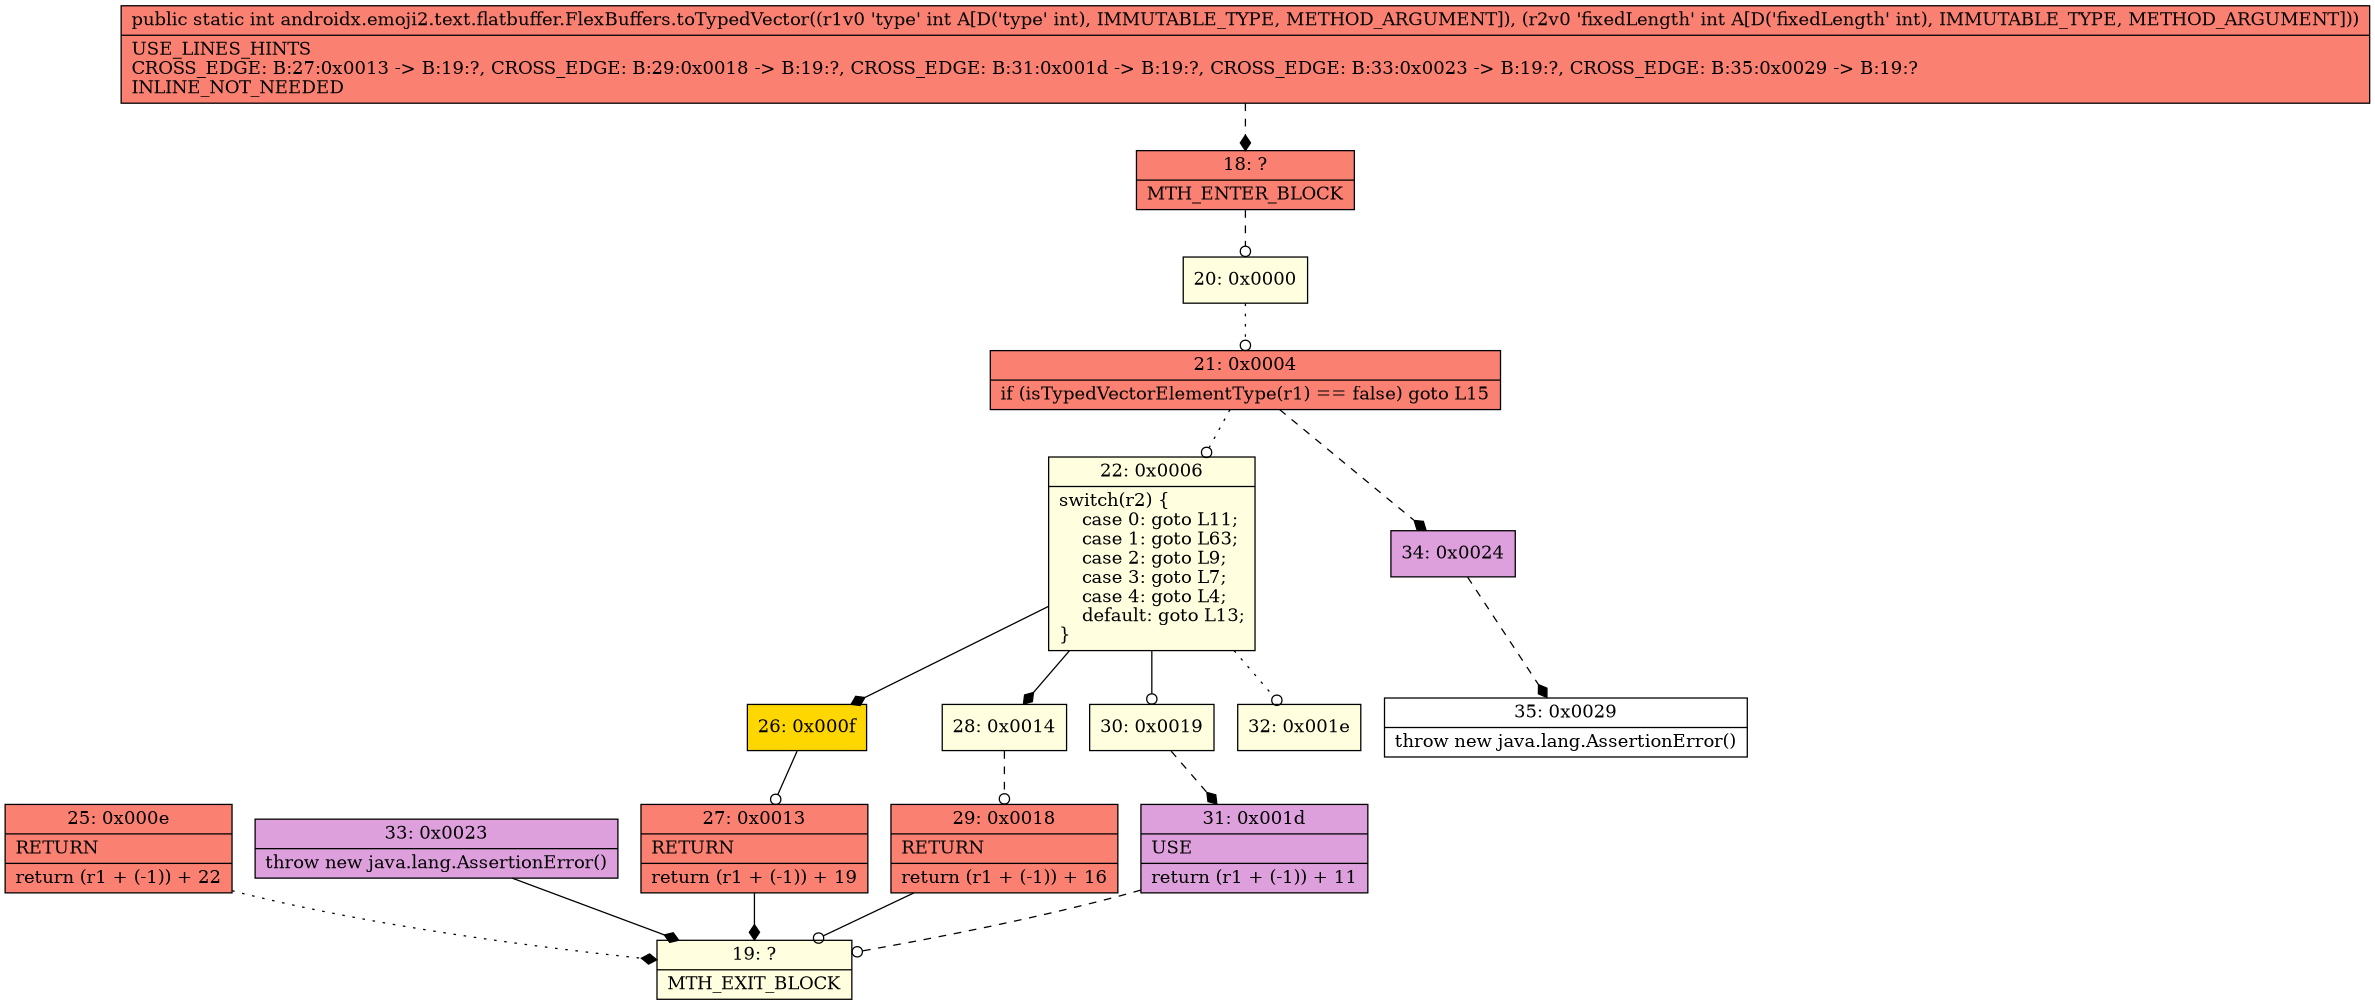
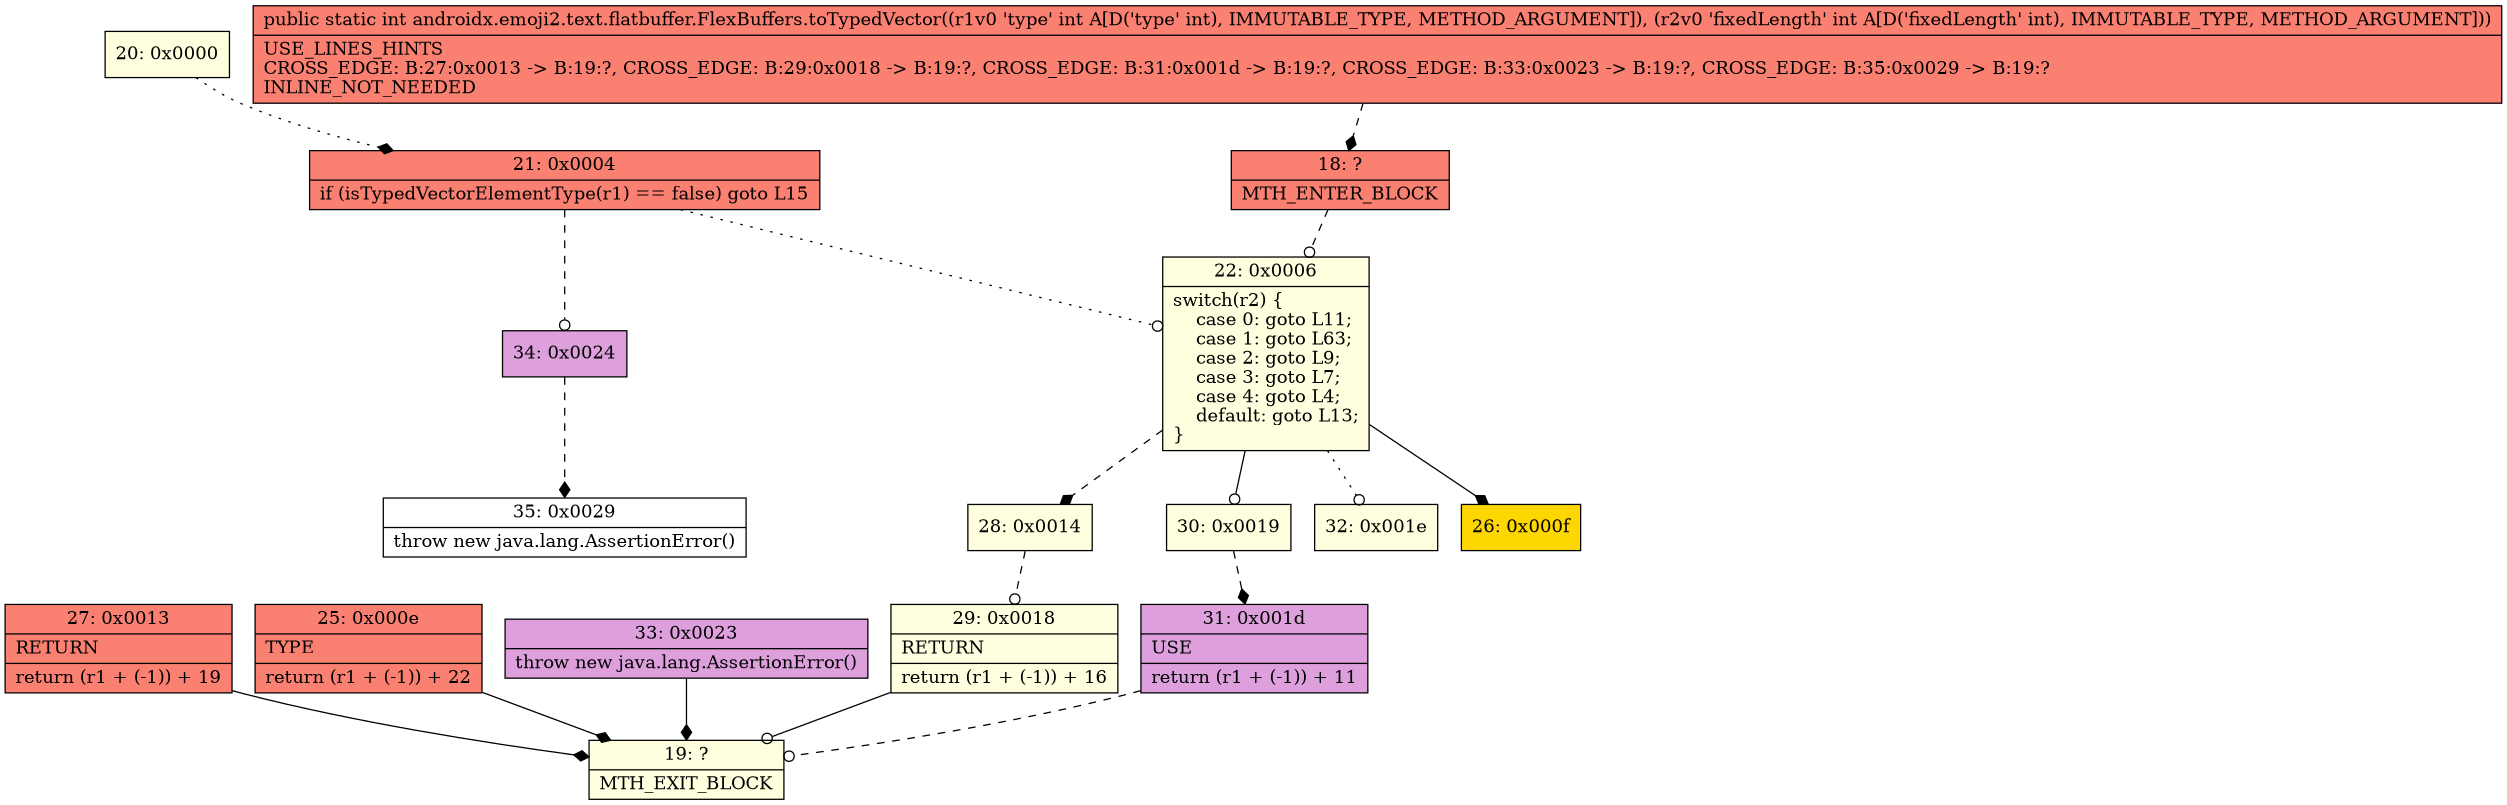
(1245, 228) -> (1320, 228)
(1245, 322) -> (284, 120)
(1347, 465) -> (565, 265)
(1052, 671) -> (1118, 463)
(787, 773) -> none
(57, 848) -> (290, 648)
(1004, 849) -> (1004, 649)
(436, 931) -> (539, 714)
